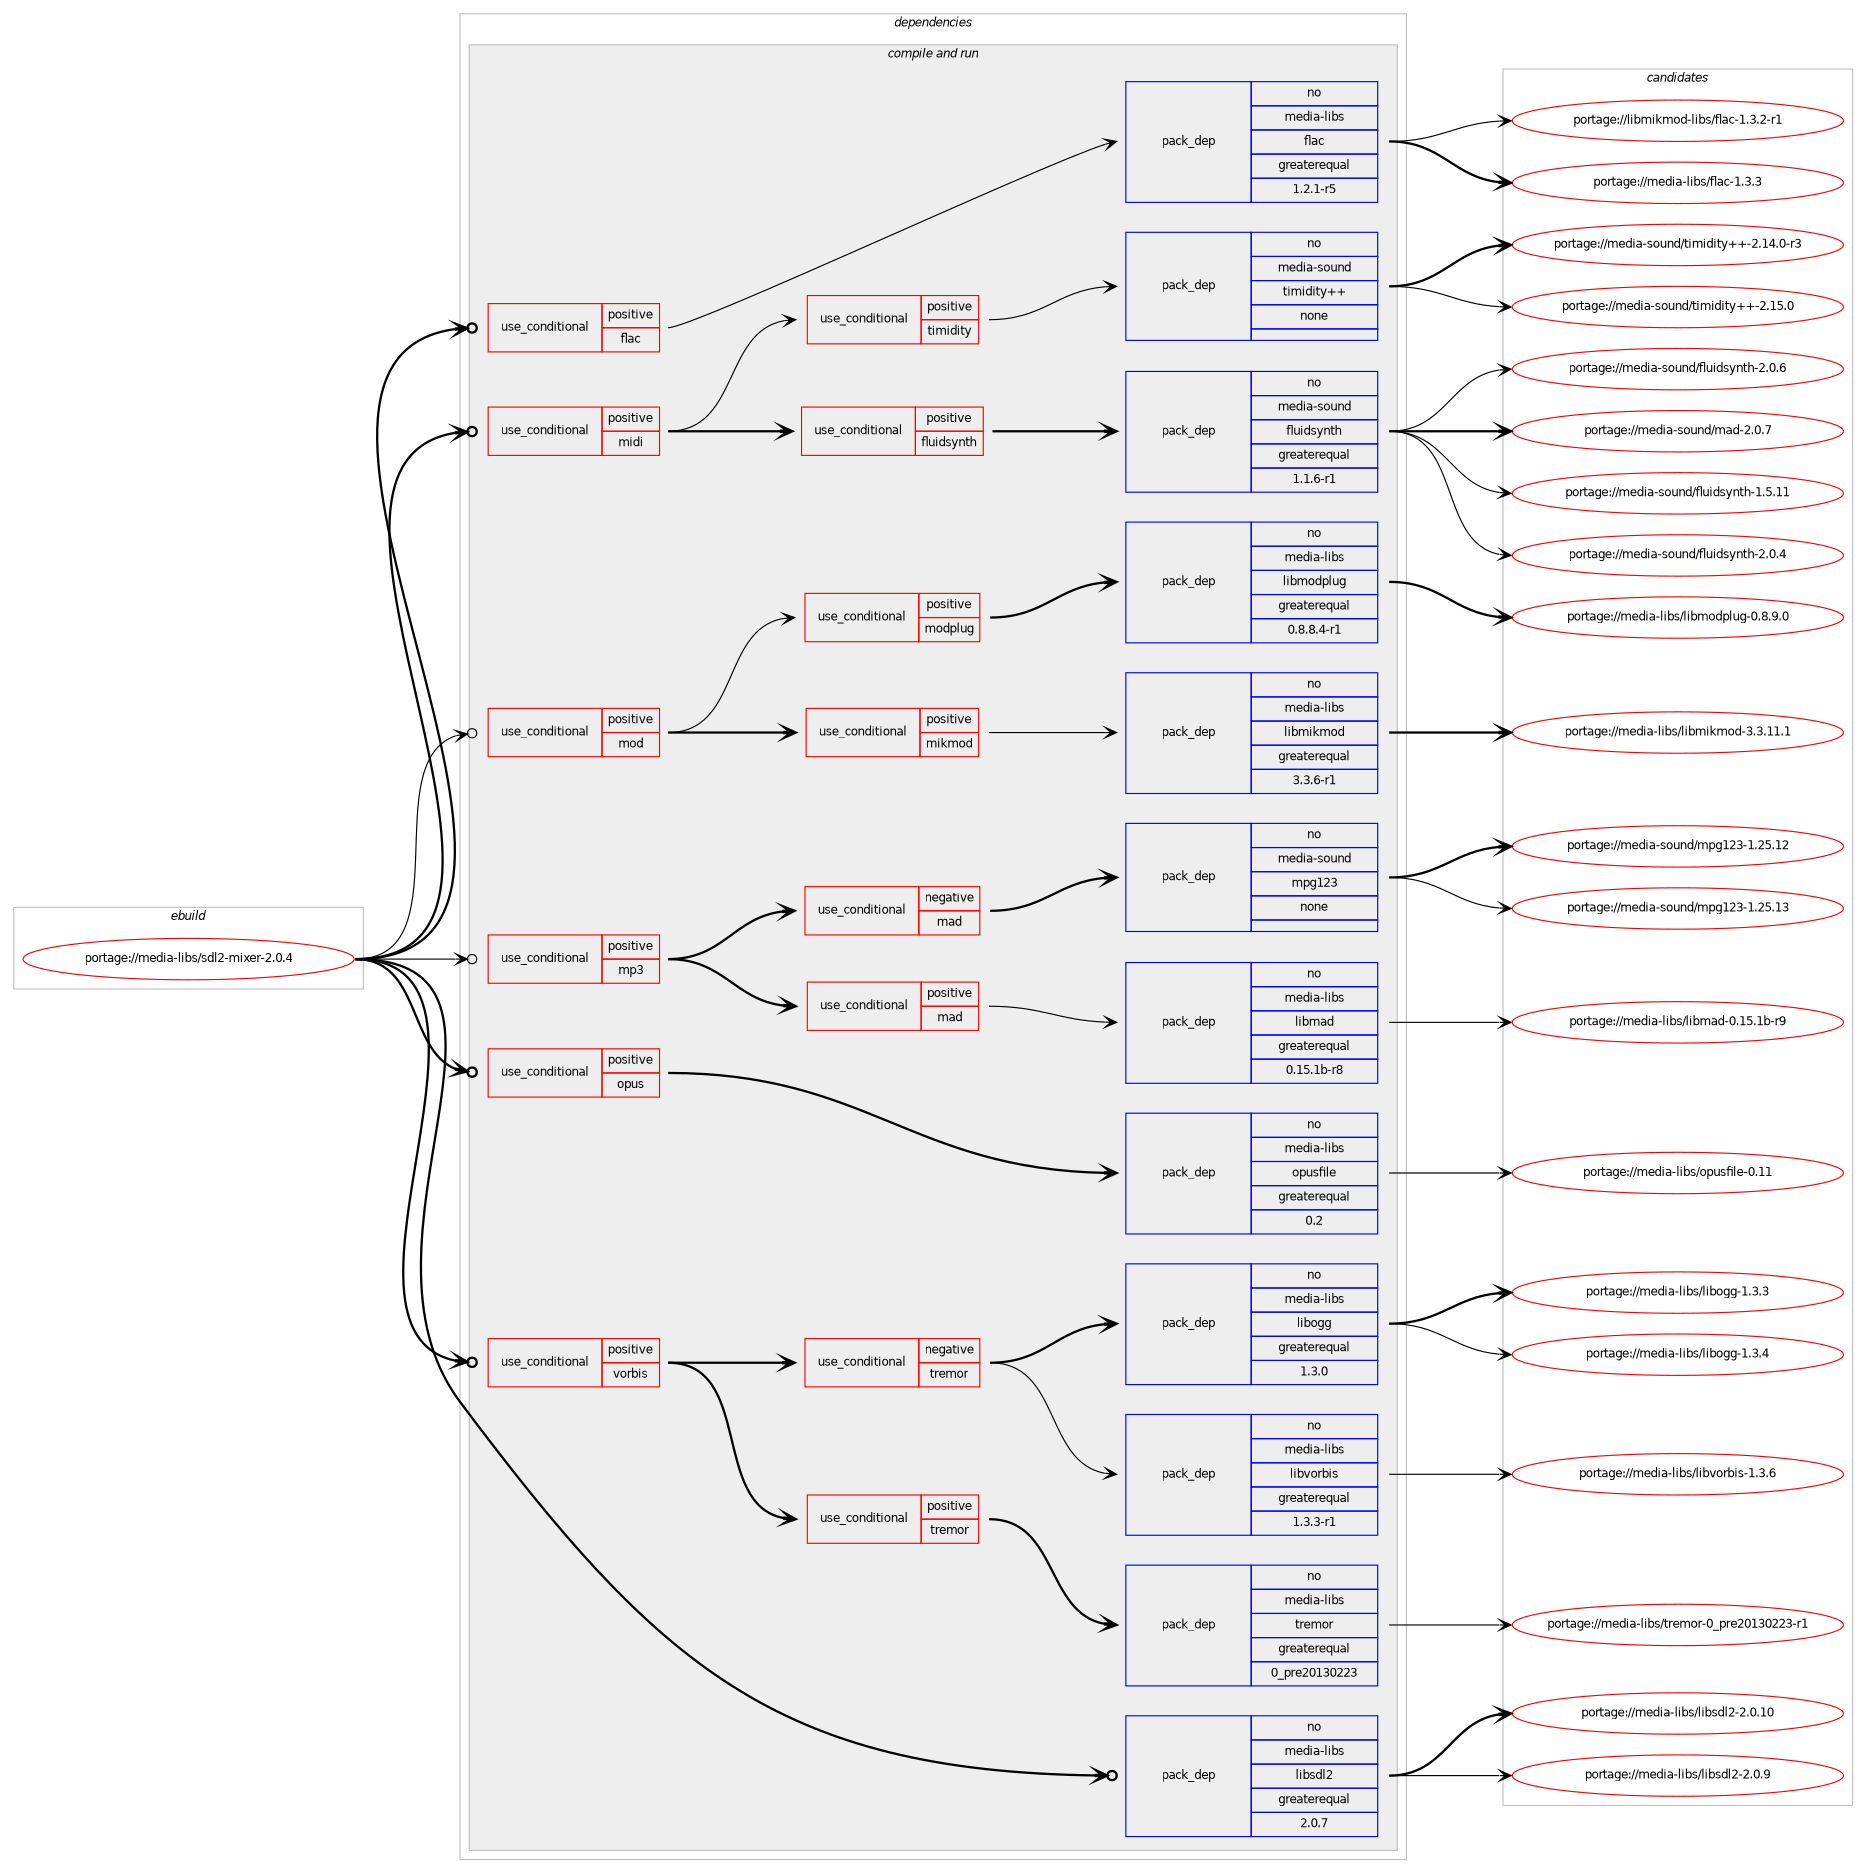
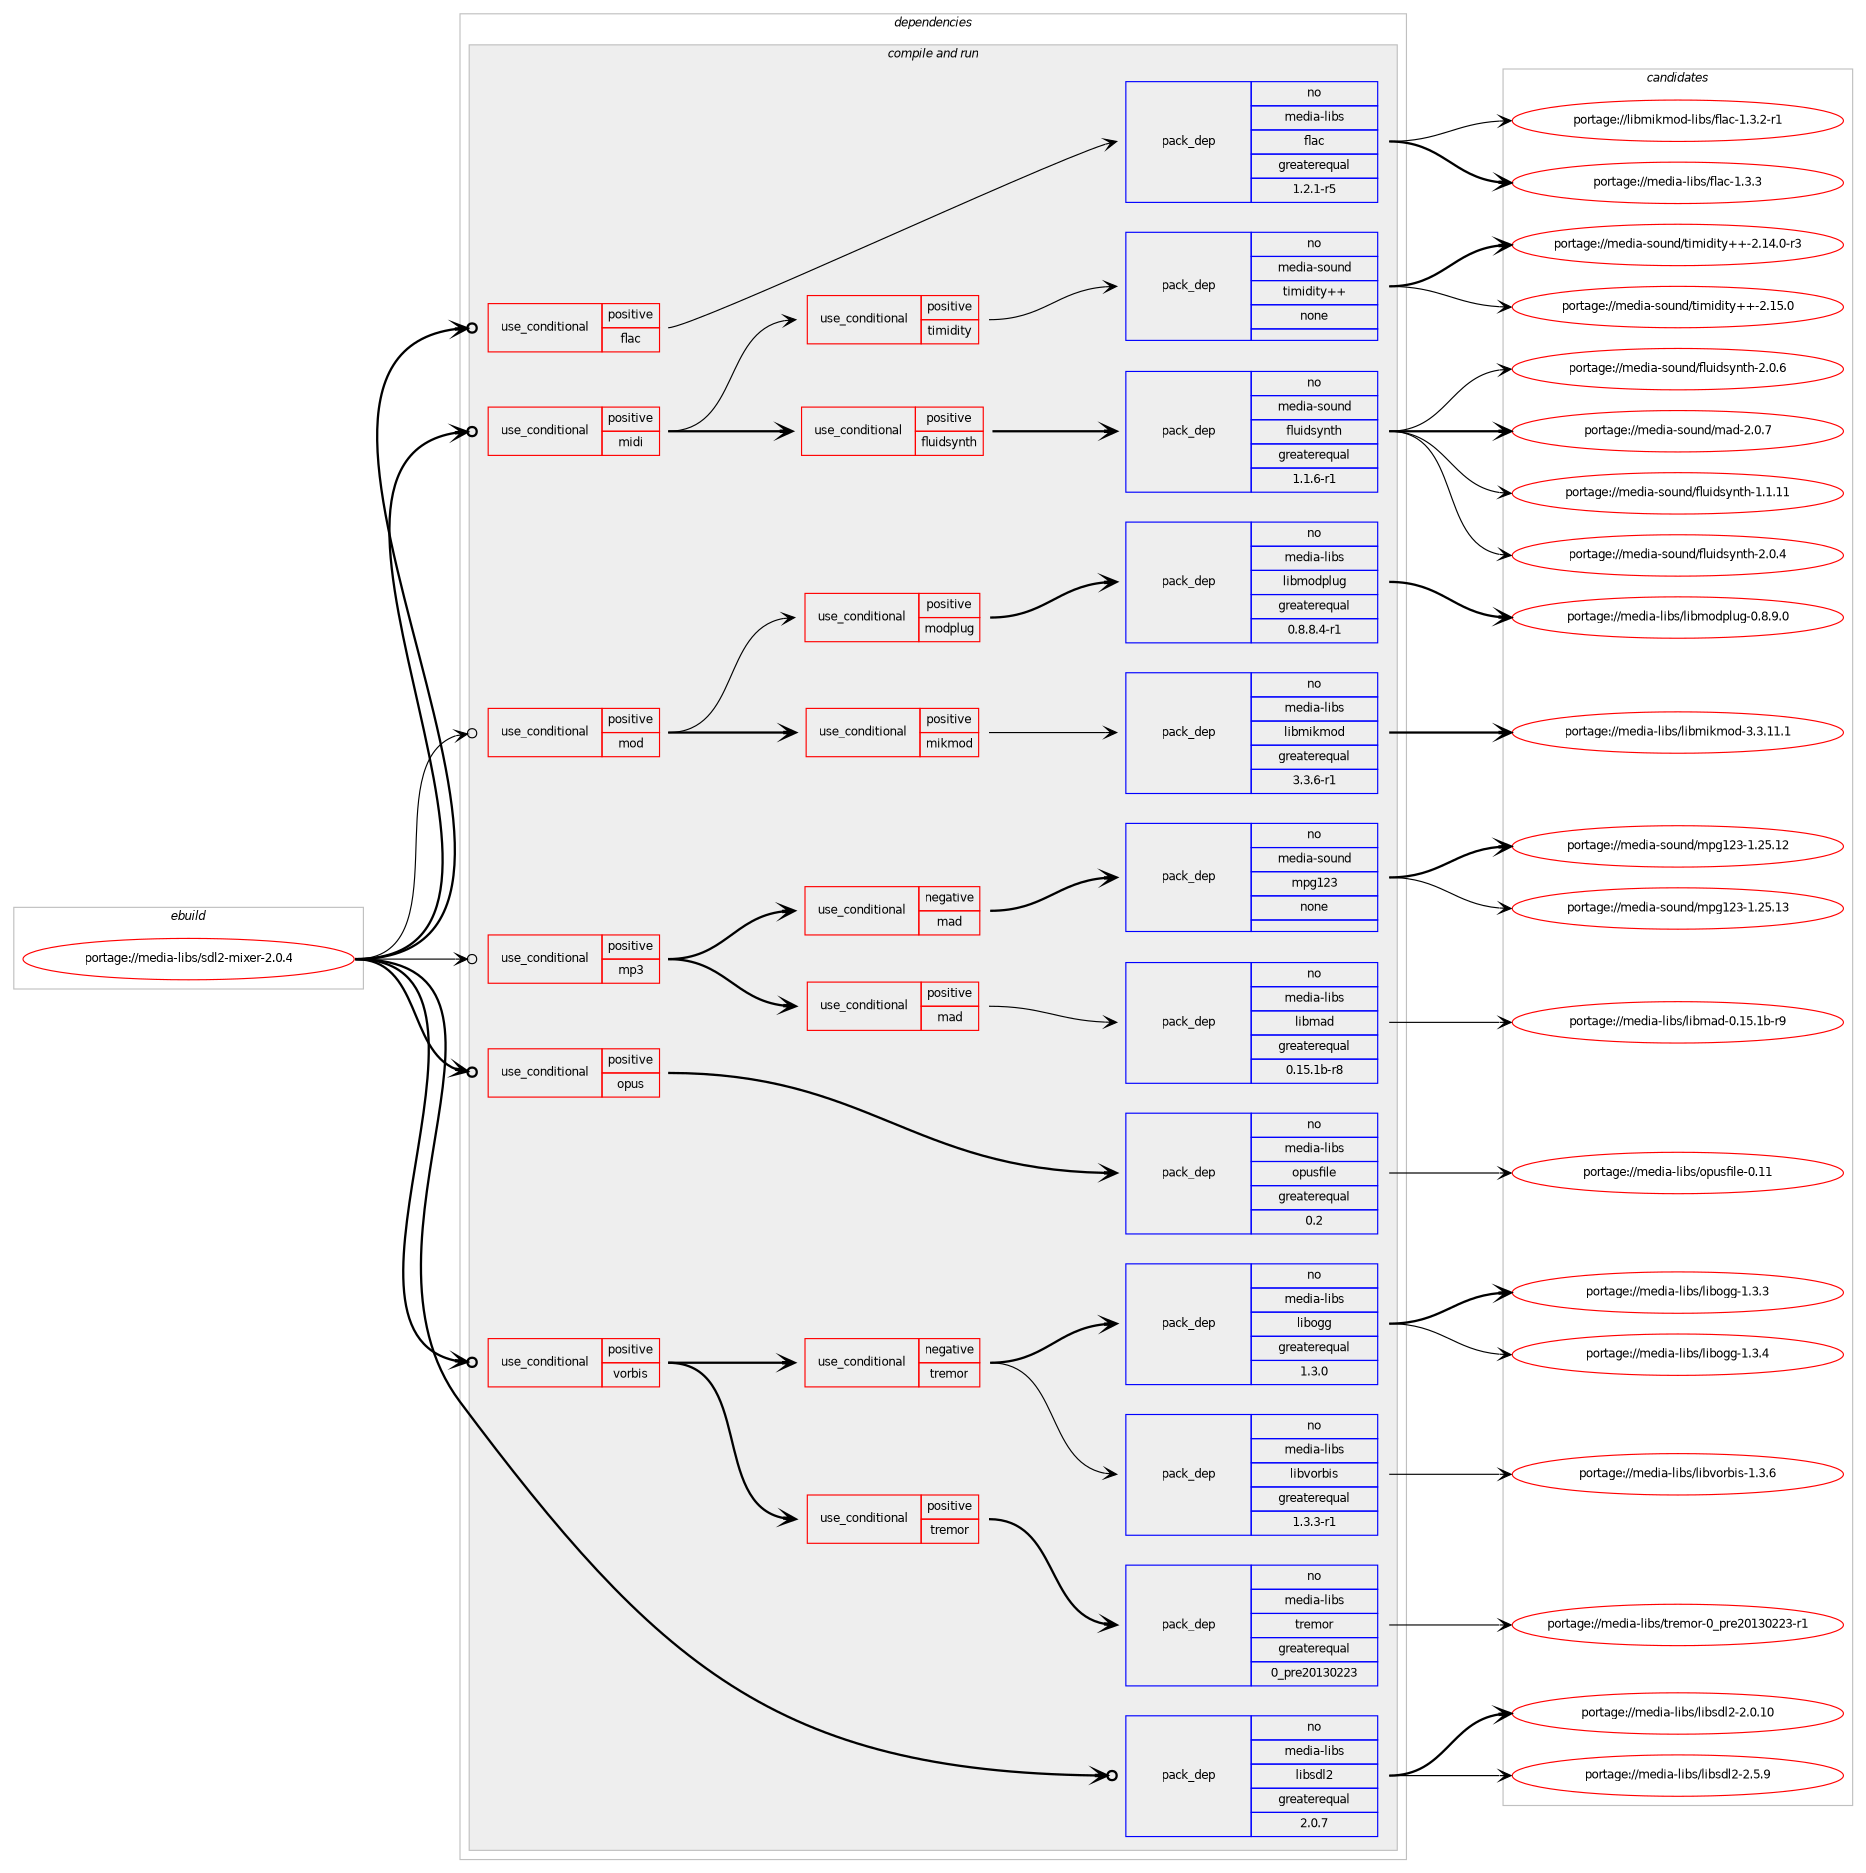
(1678, 493) -> (1678, 493)
(1678, 1776) -> (1678, 1776)
